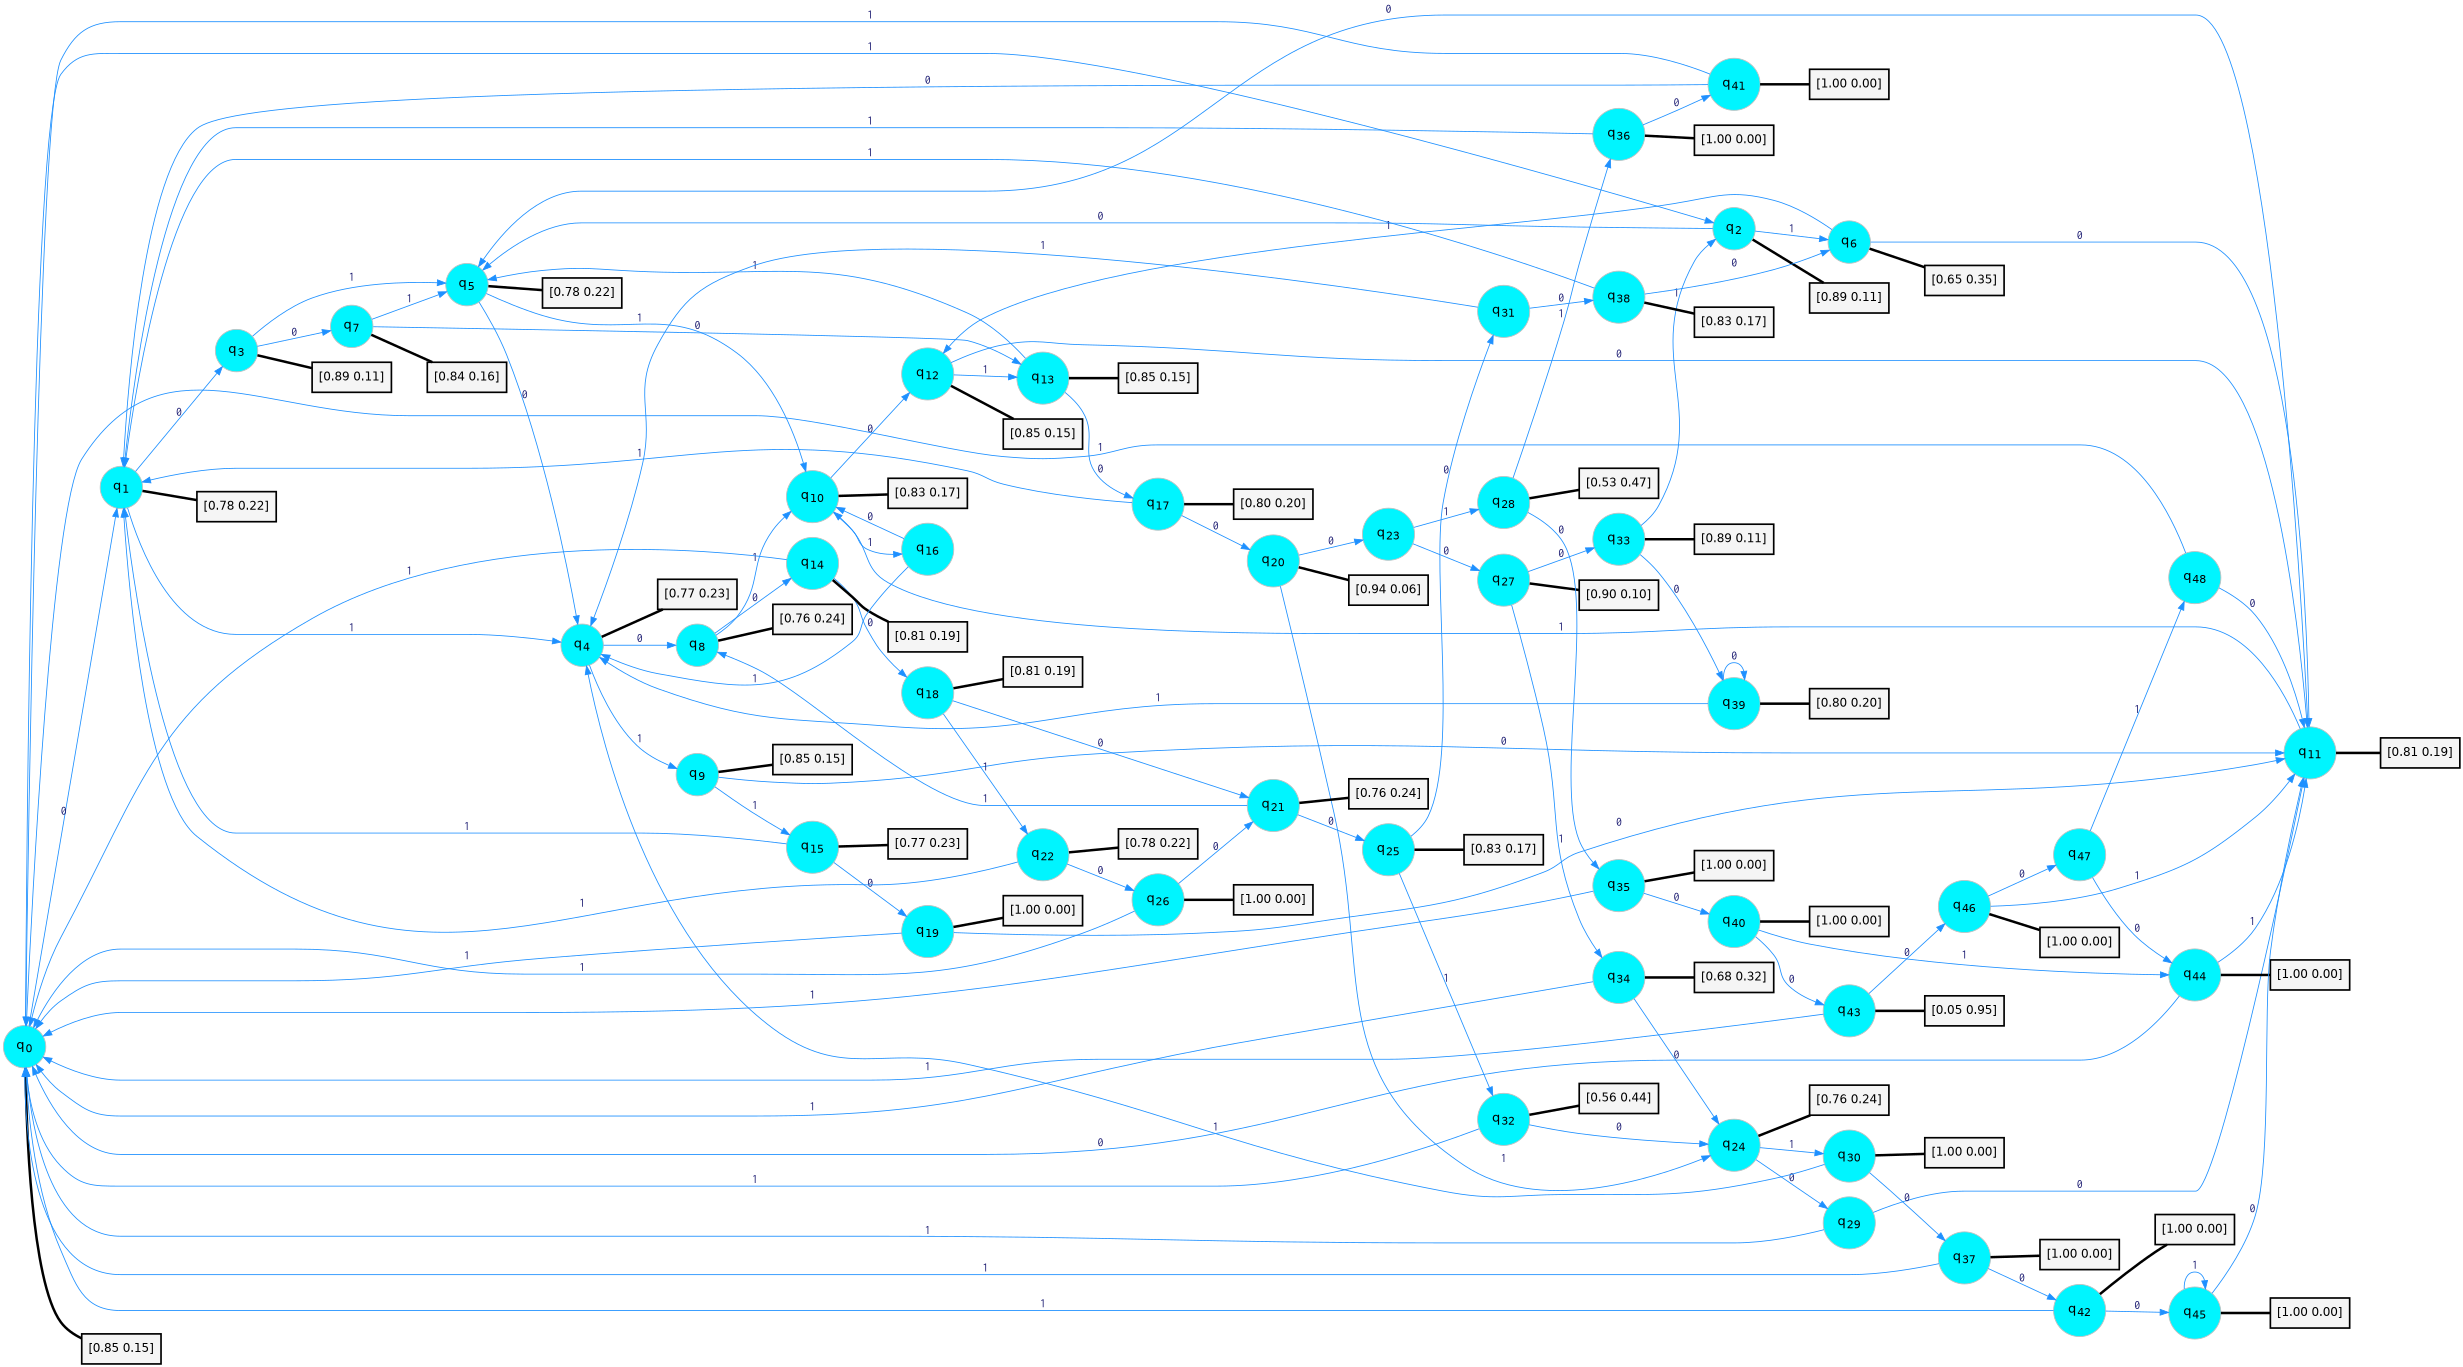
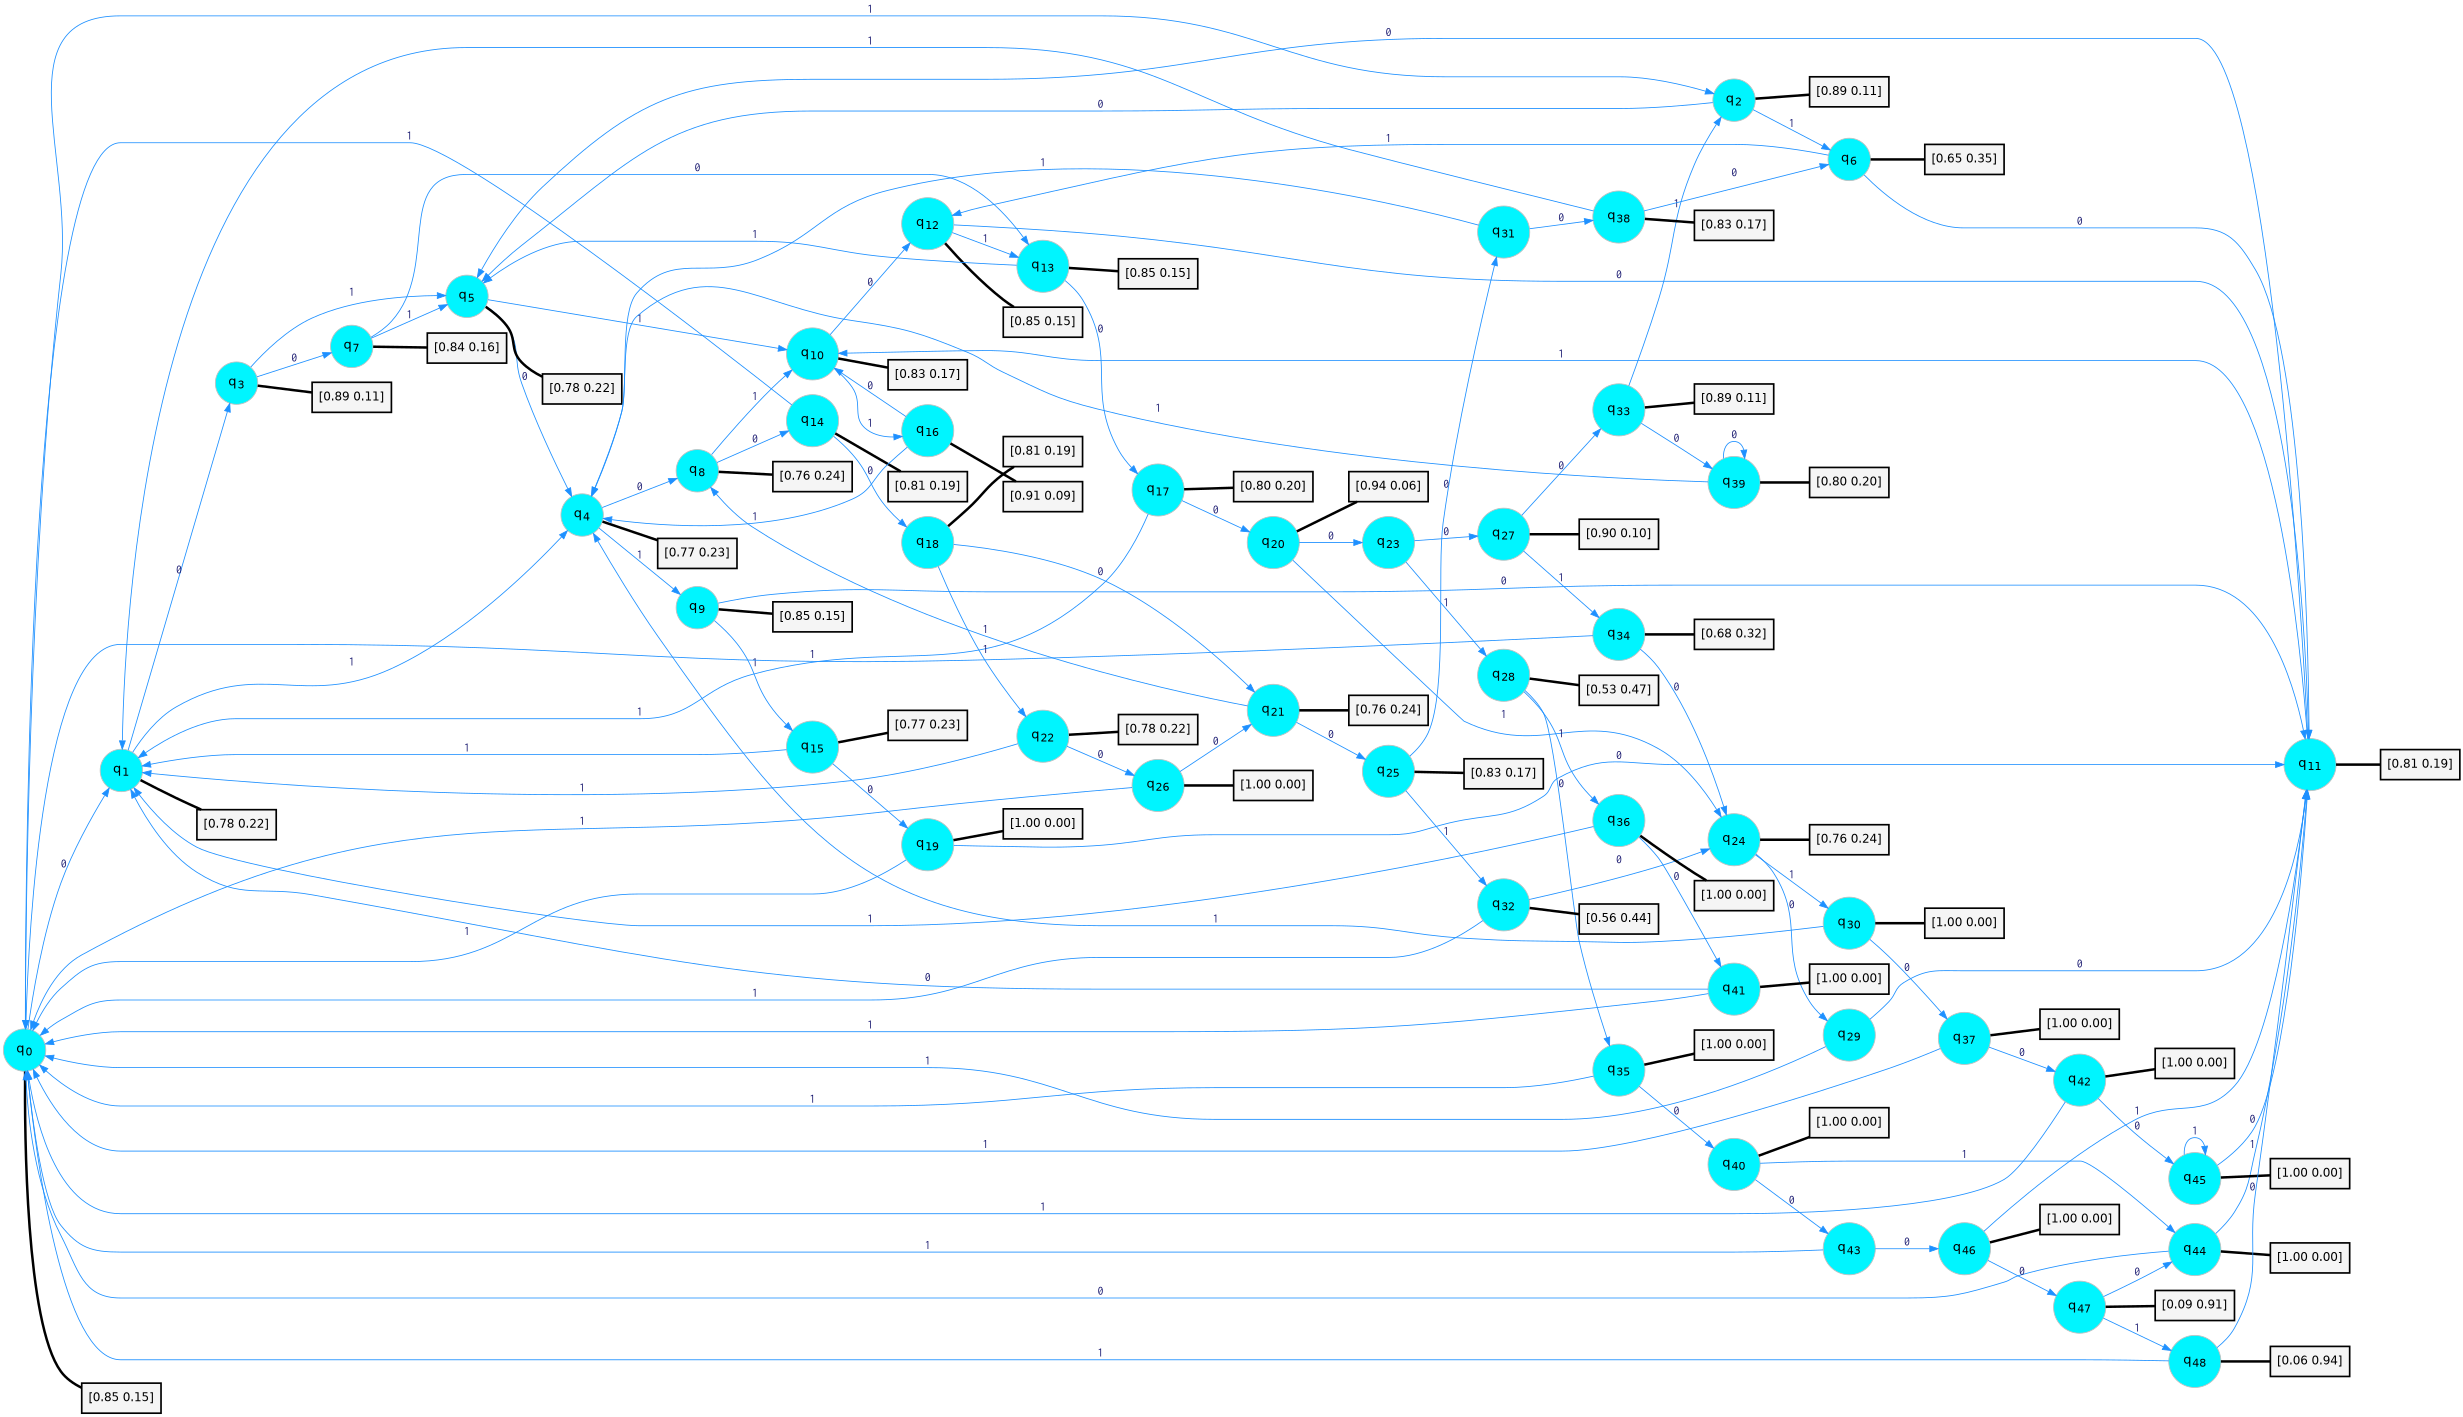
none -> (1043, 497)
(1964, 1011) -> none
none -> (2195, 1306)
none -> (2310, 1361)
